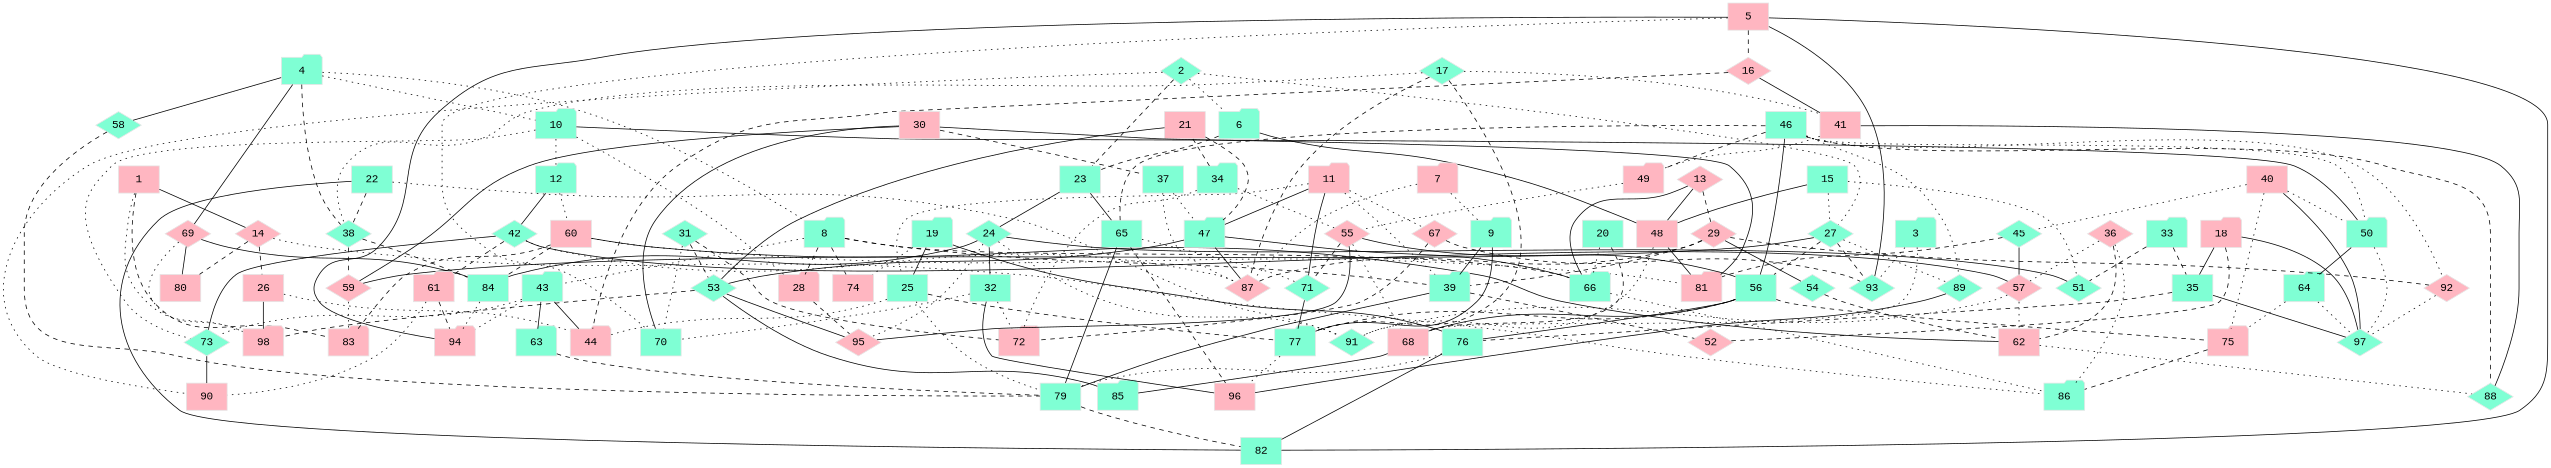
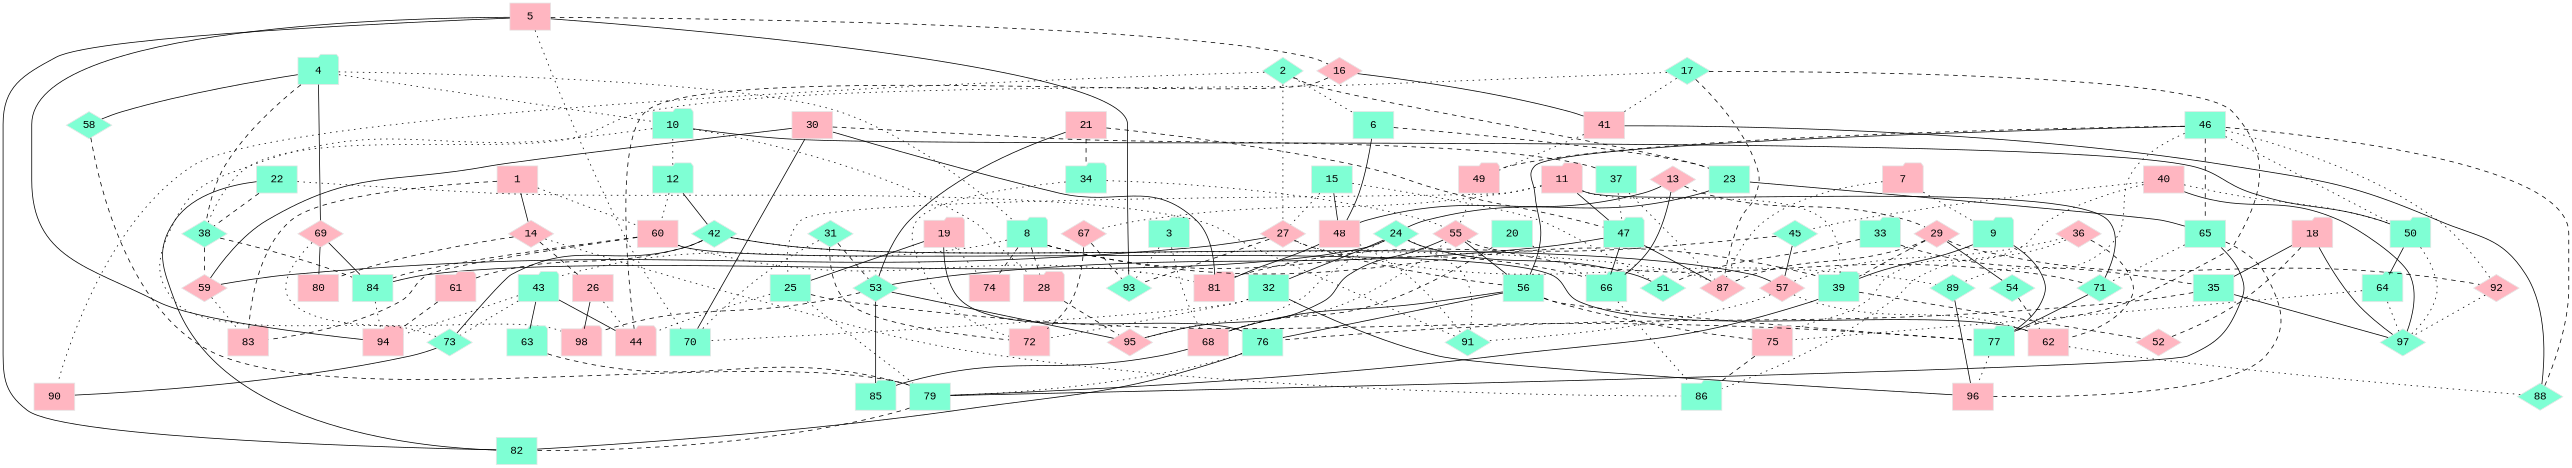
(1239, 125) -> (1373, 125)
(932, 234) -> (944, 234)
(1831, 234) -> (1283, 234)
(142, 297) -> (588, 207)
(345, 371) -> none
